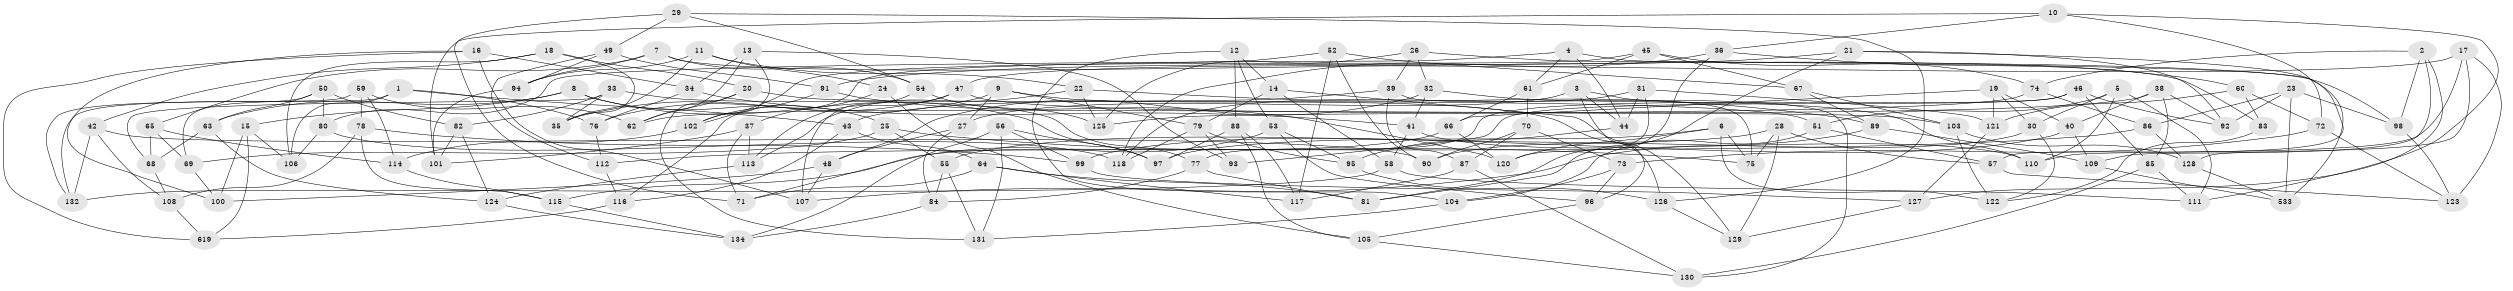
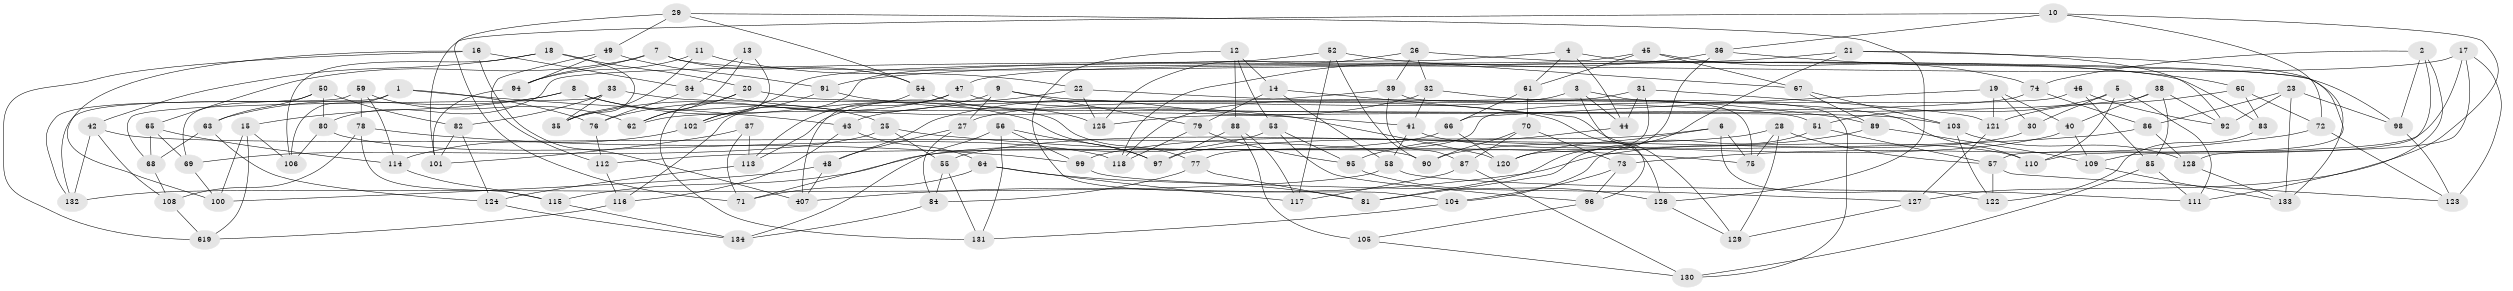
(883, 89) -> none
(1234, 164) -> none
(2052, 173) -> (1993, 183)
(803, 202) -> (803, 202)
(2285, 202) -> (2285, 202)
